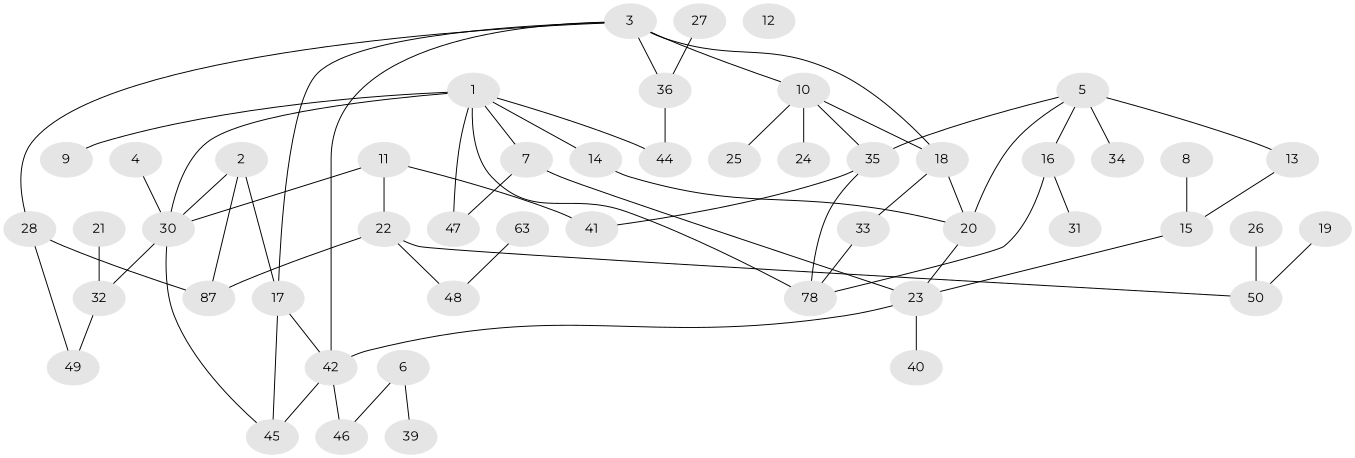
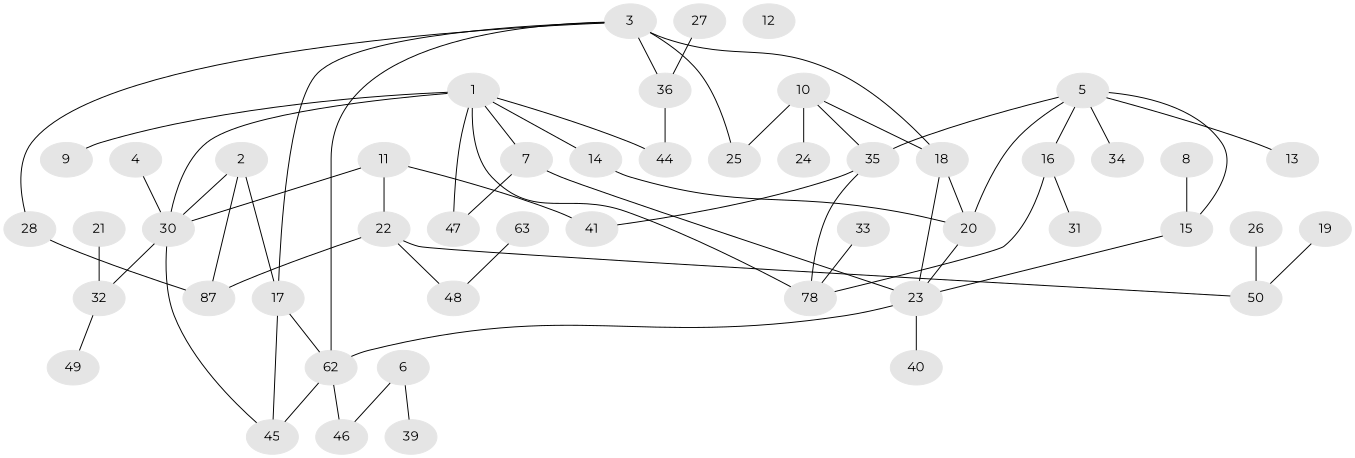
(715, 58) -> (703, 78)
(1240, 194) -> (1216, 137)
(903, 195) -> (929, 229)
(51, 298) -> none
(331, 368) -> (331, 368)
